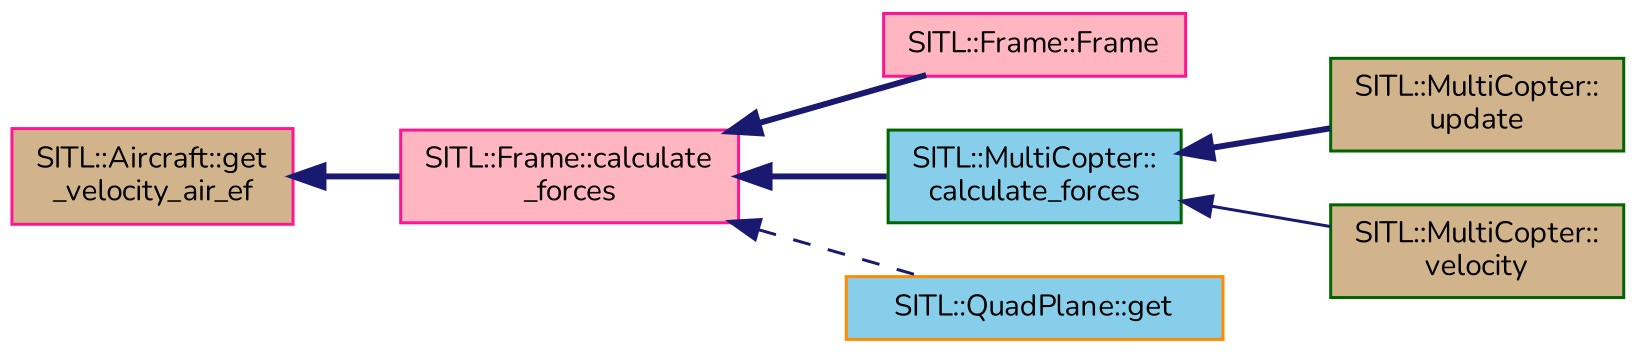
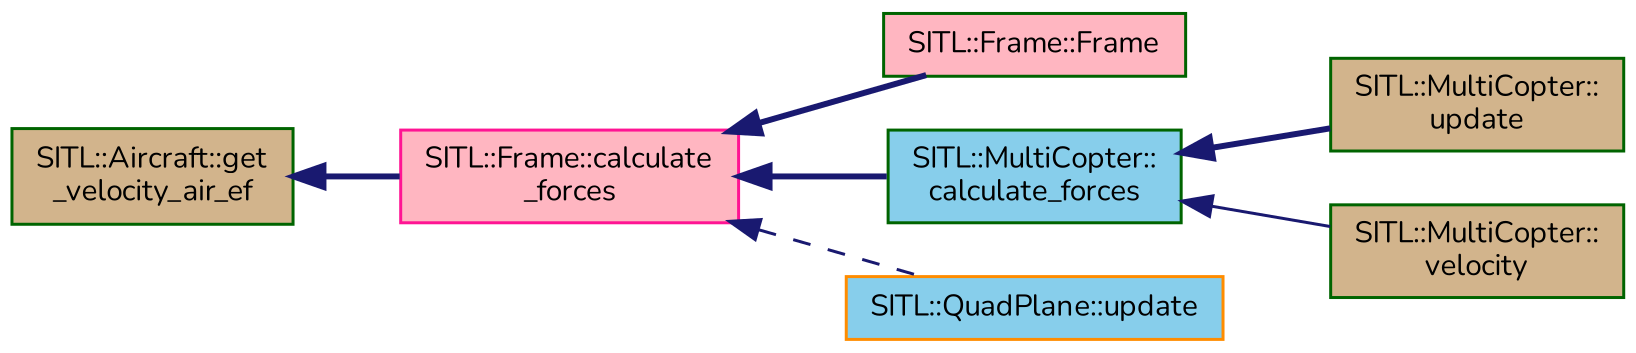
(1035, 45) -> (1035, 45)
(153, 176) -> (153, 176)
(1035, 308) -> (1035, 308)
